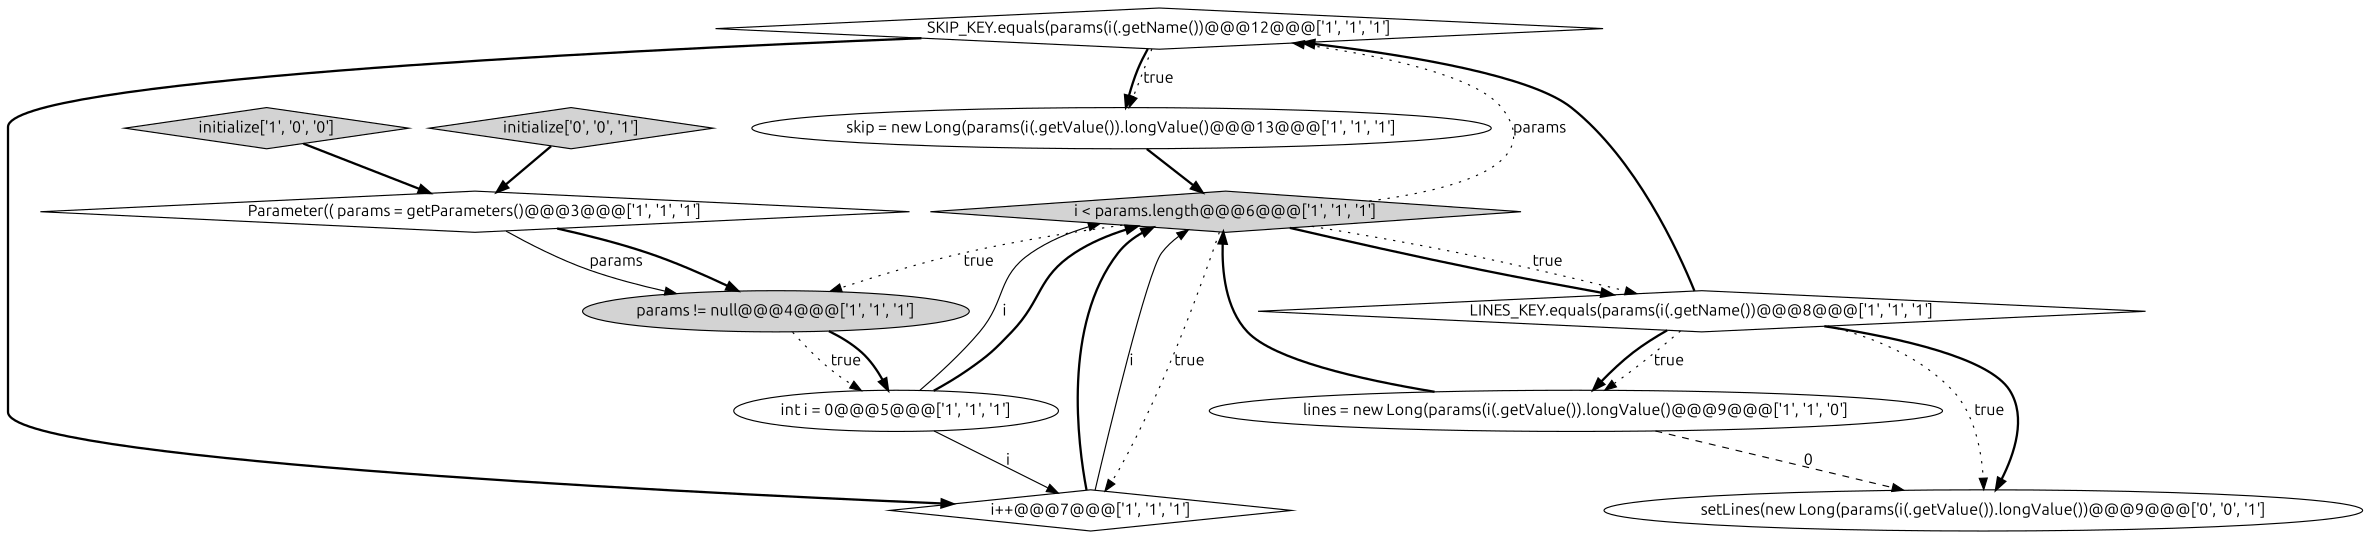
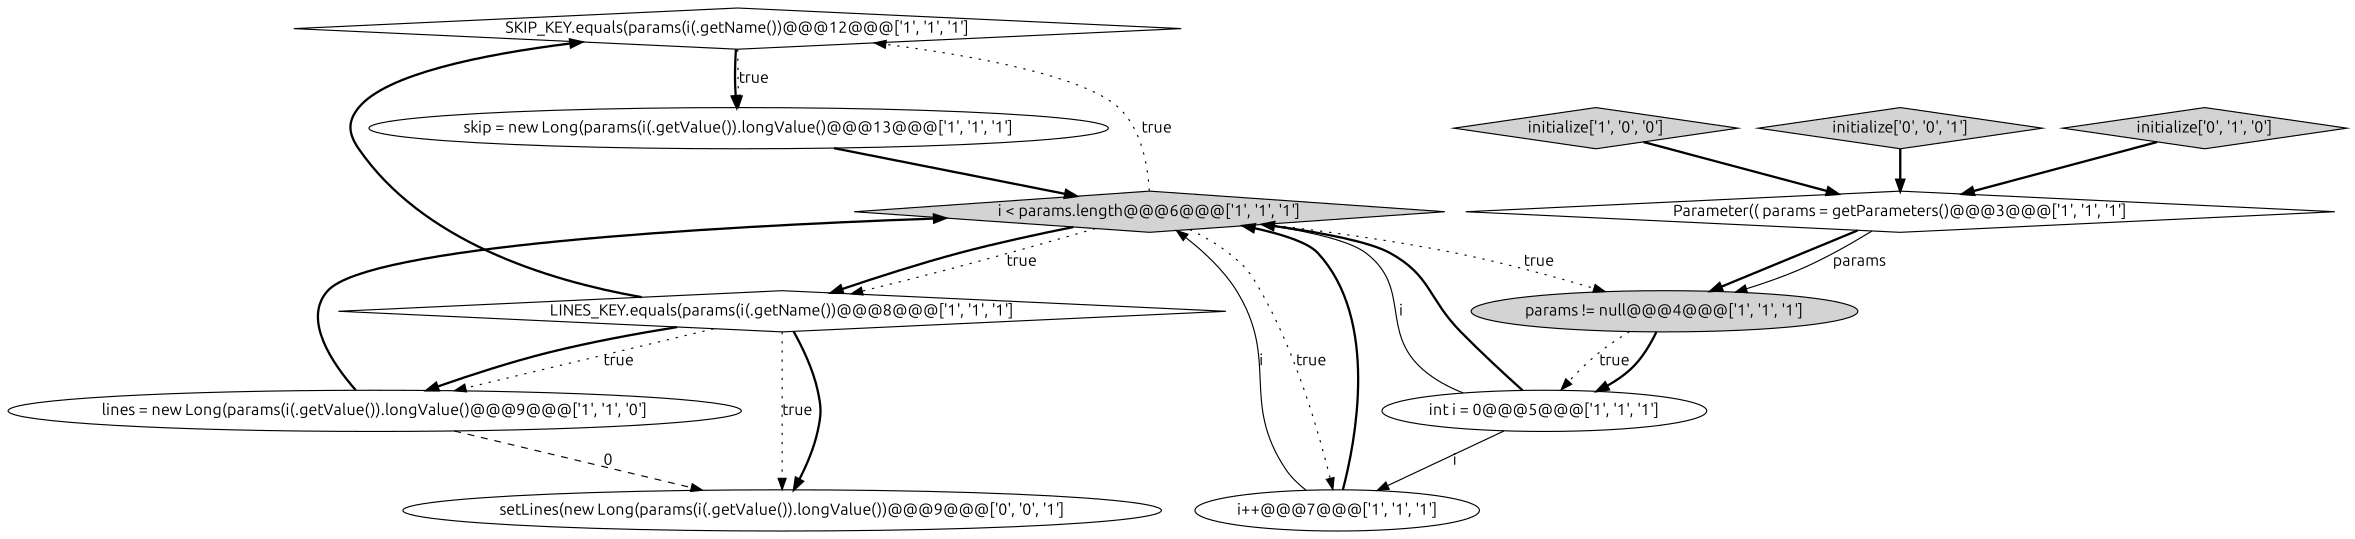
(1540, 128) -> (1157, 128)
none -> (2205, 128)
(8, 279) -> none
(1091, 510) -> (1337, 510)
